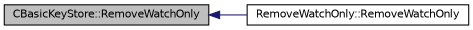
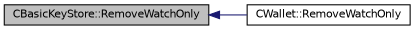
(358, 15) -> (329, 15)
